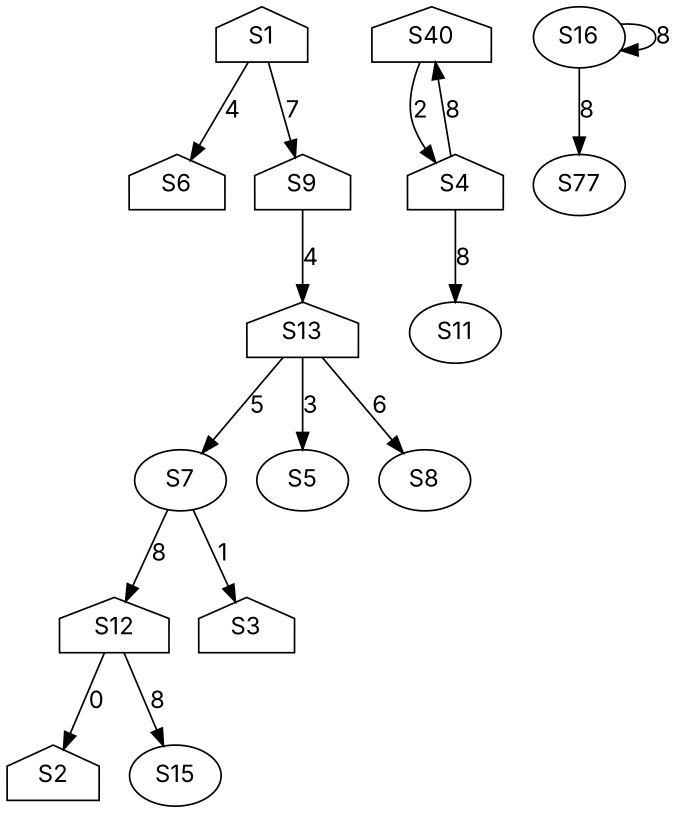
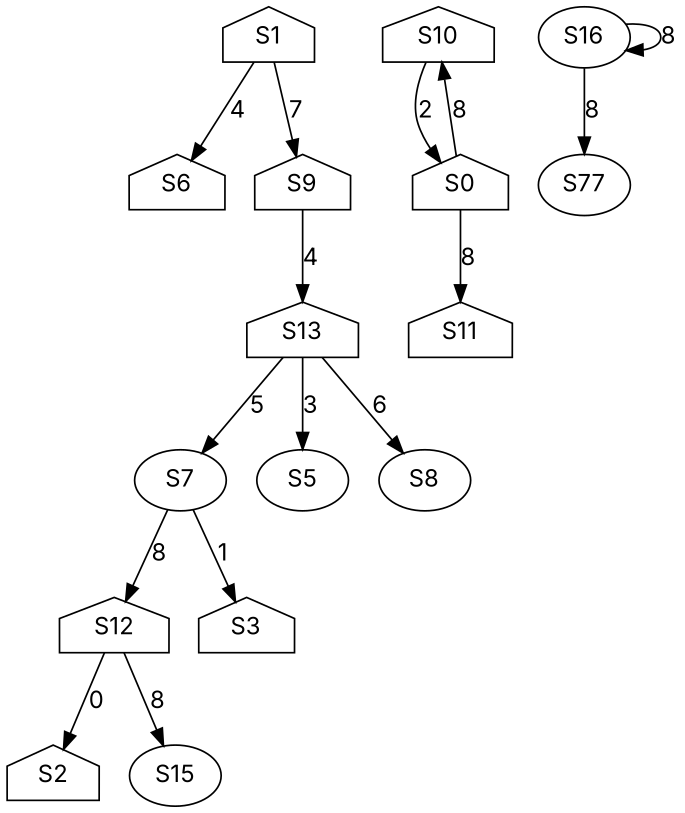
(432, 37) -> (438, 37)
(455, 185) -> (460, 185)
(455, 333) -> (460, 333)
